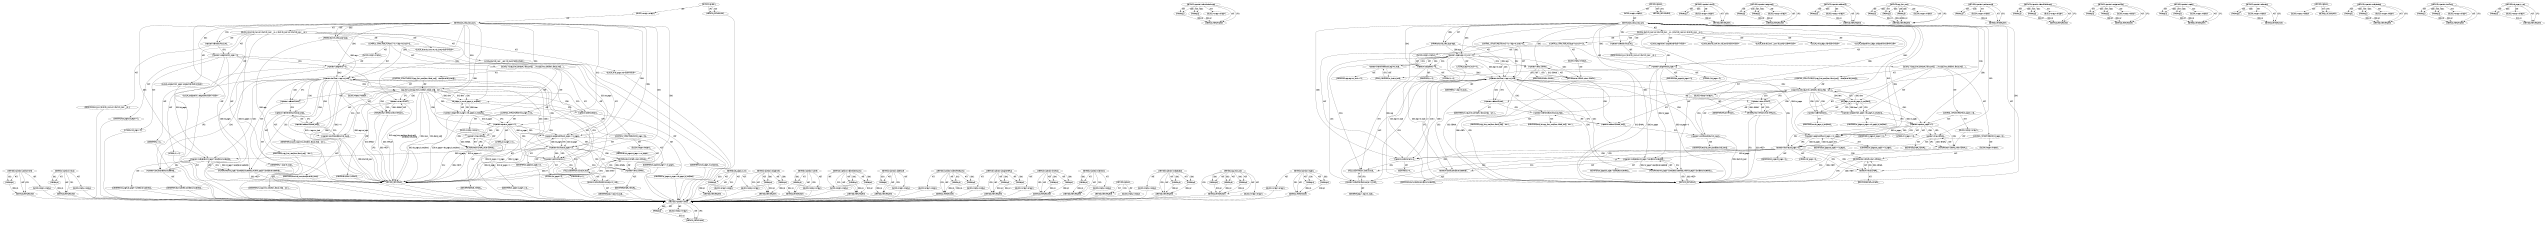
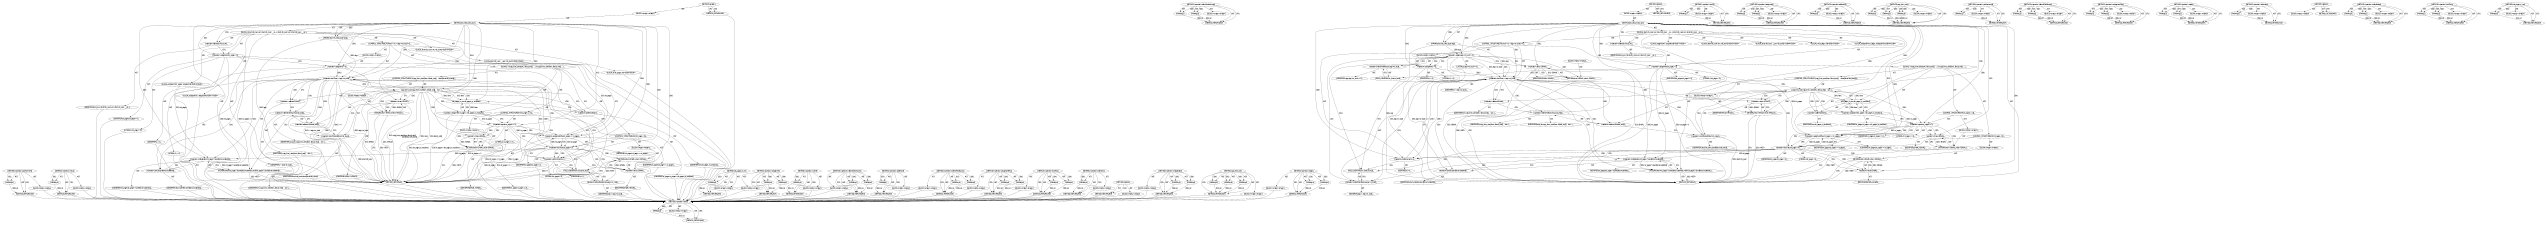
(1567, 44) -> none
